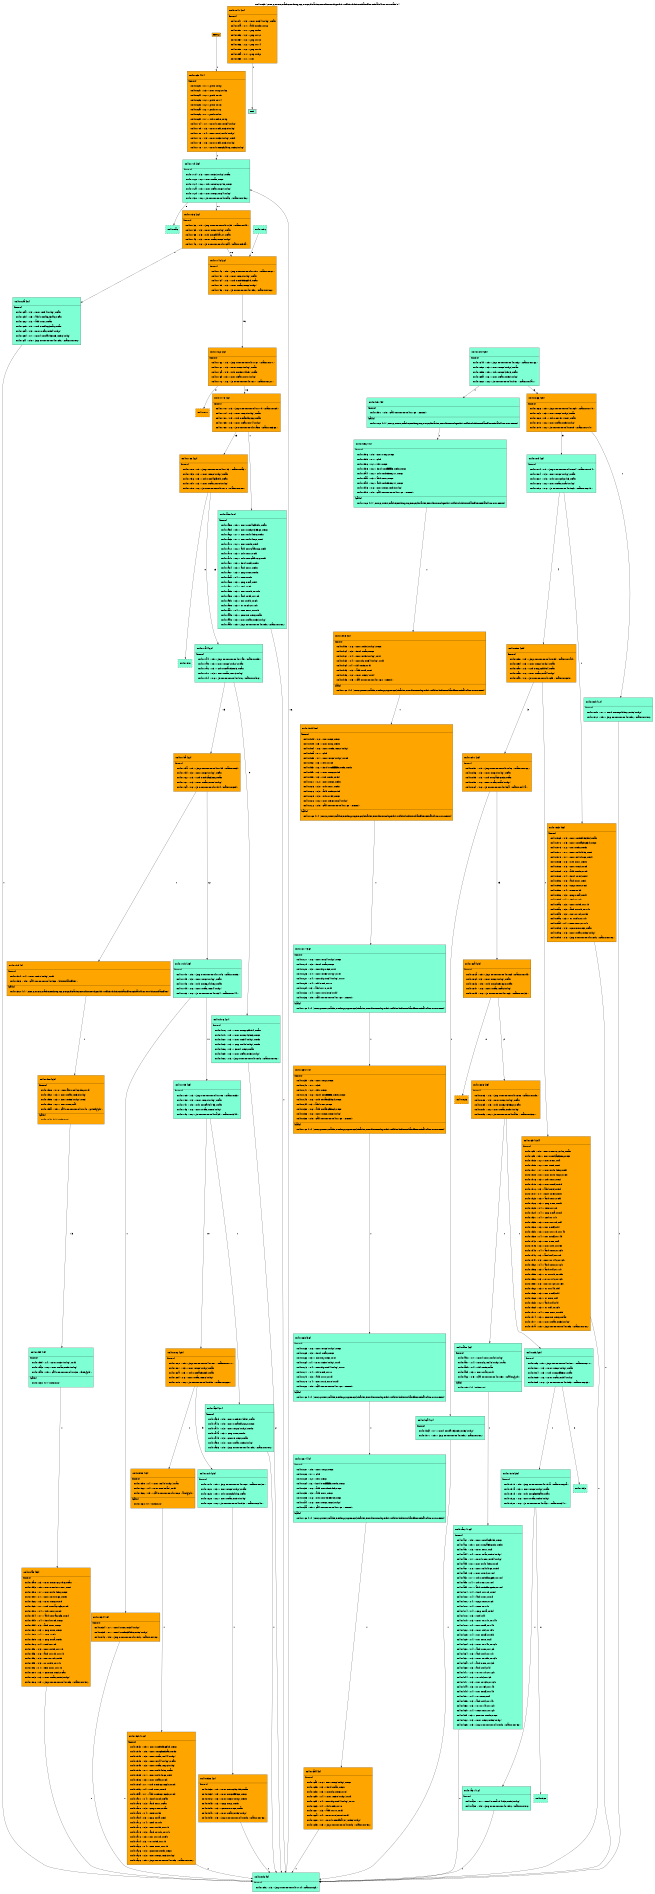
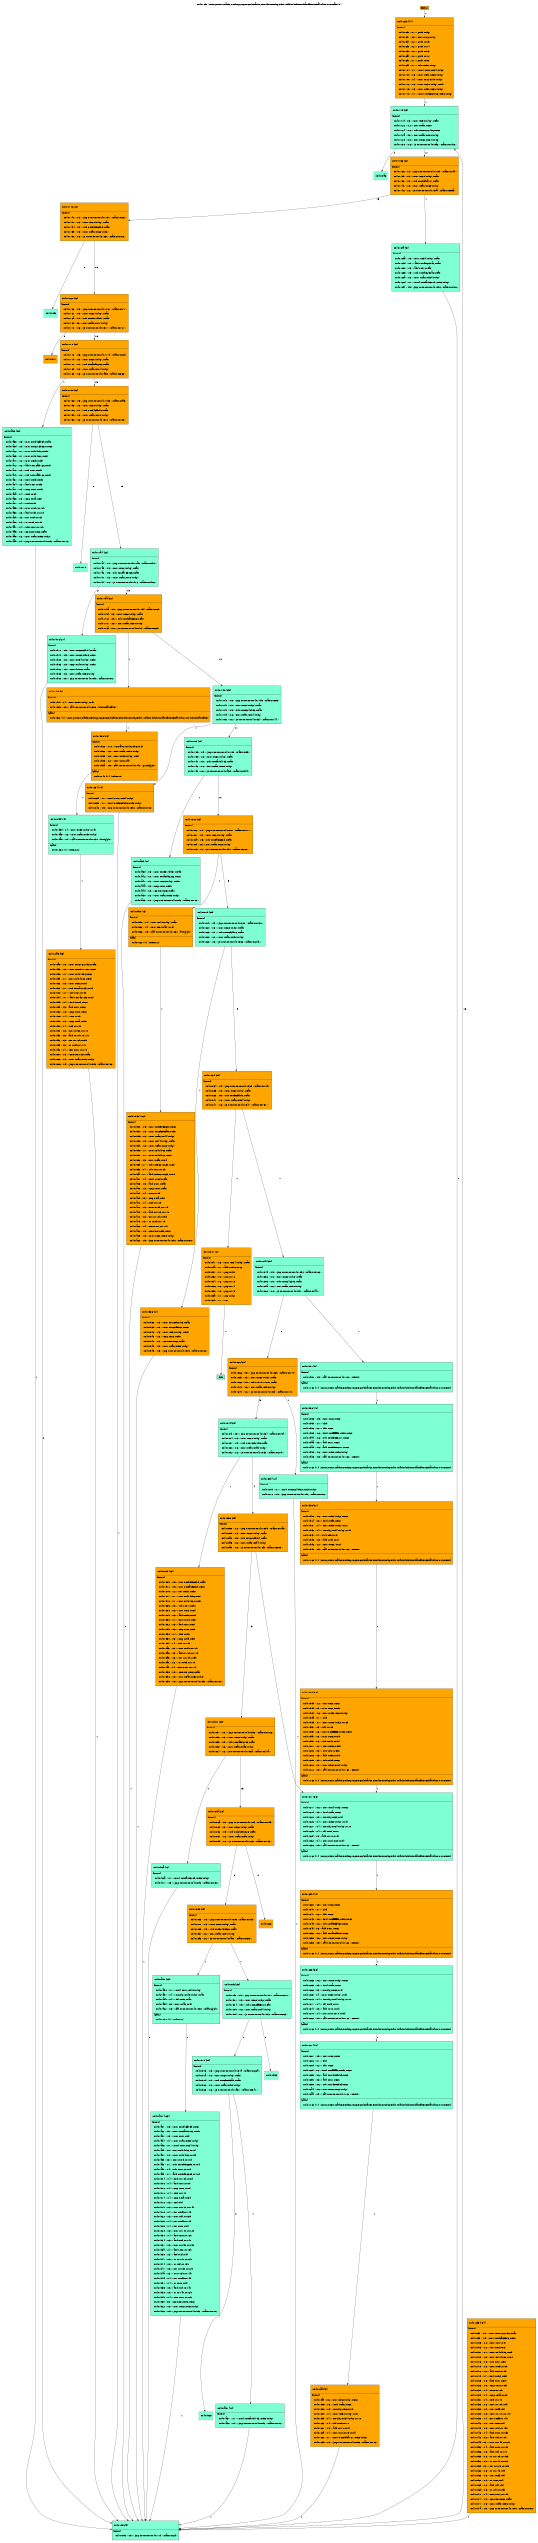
(254, 244) -> (68, 274)
(544, 909) -> (275, 1673)
none -> (237, 1090)
(71, 1234) -> (83, 798)
